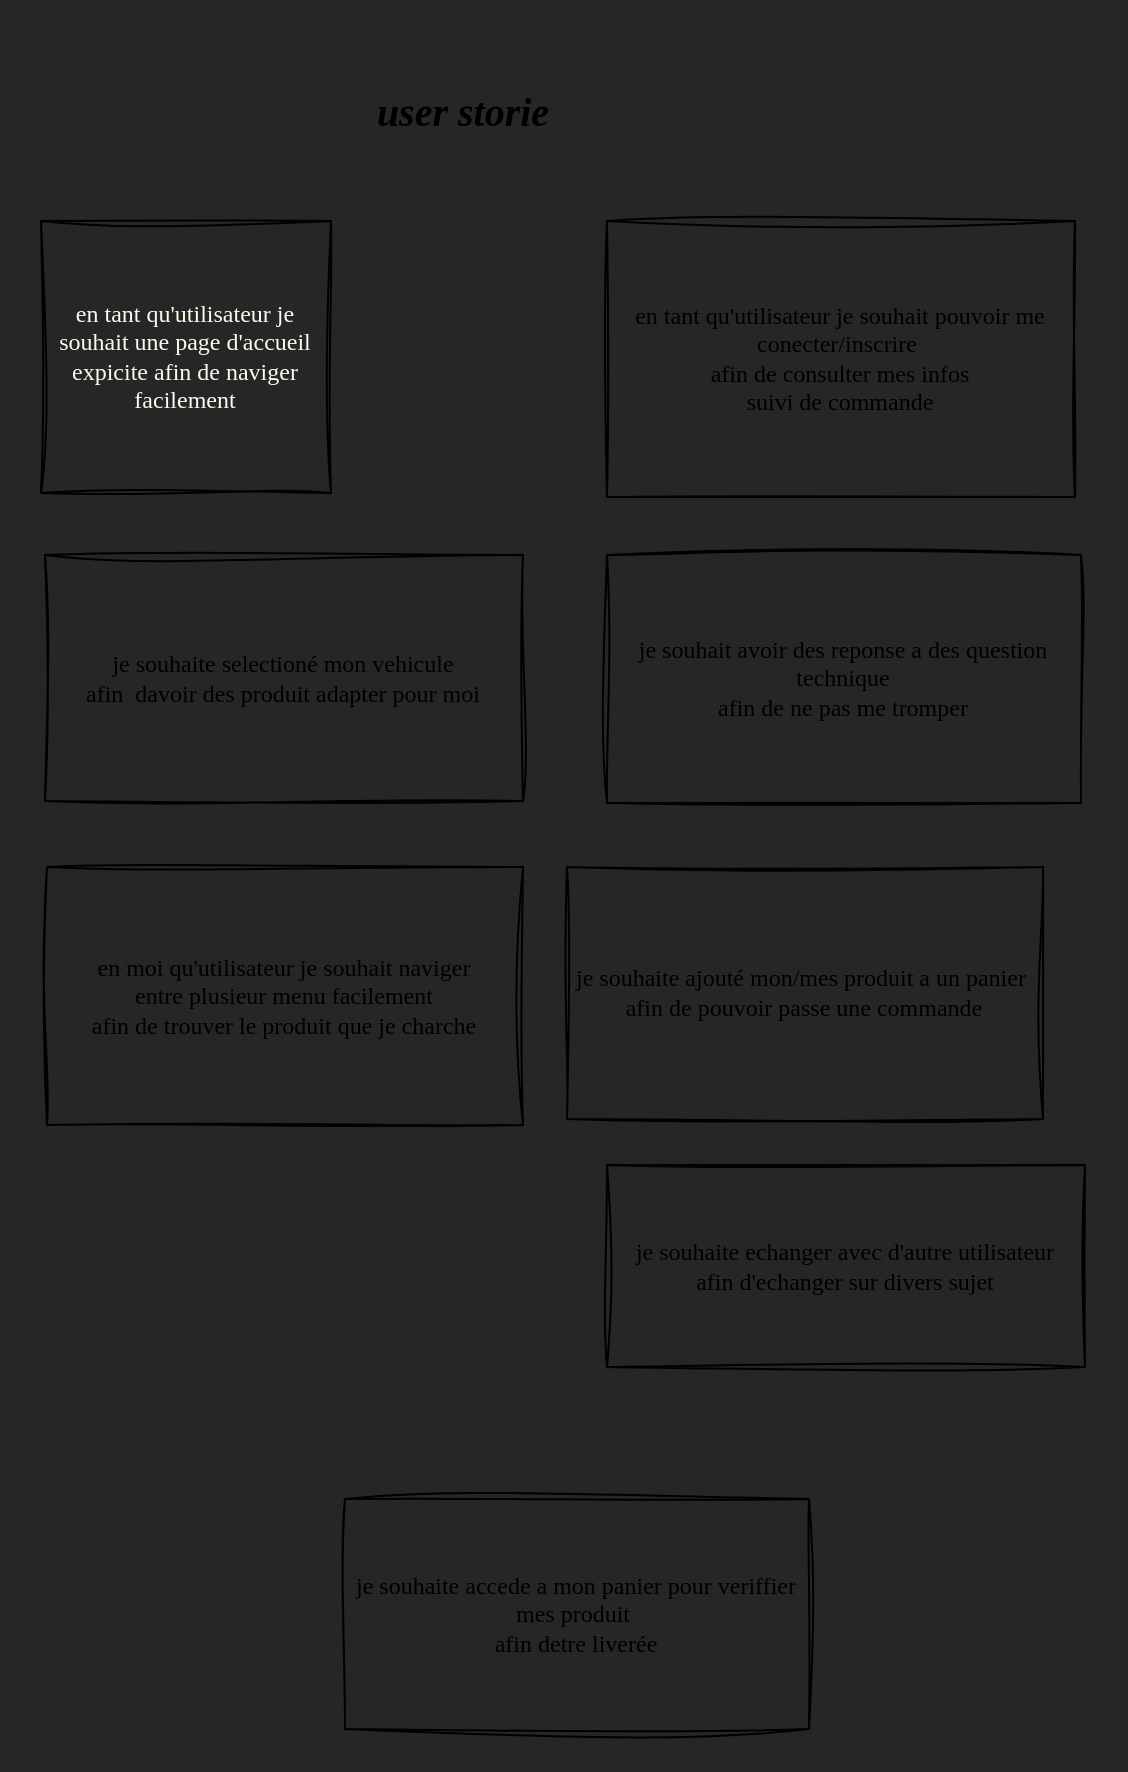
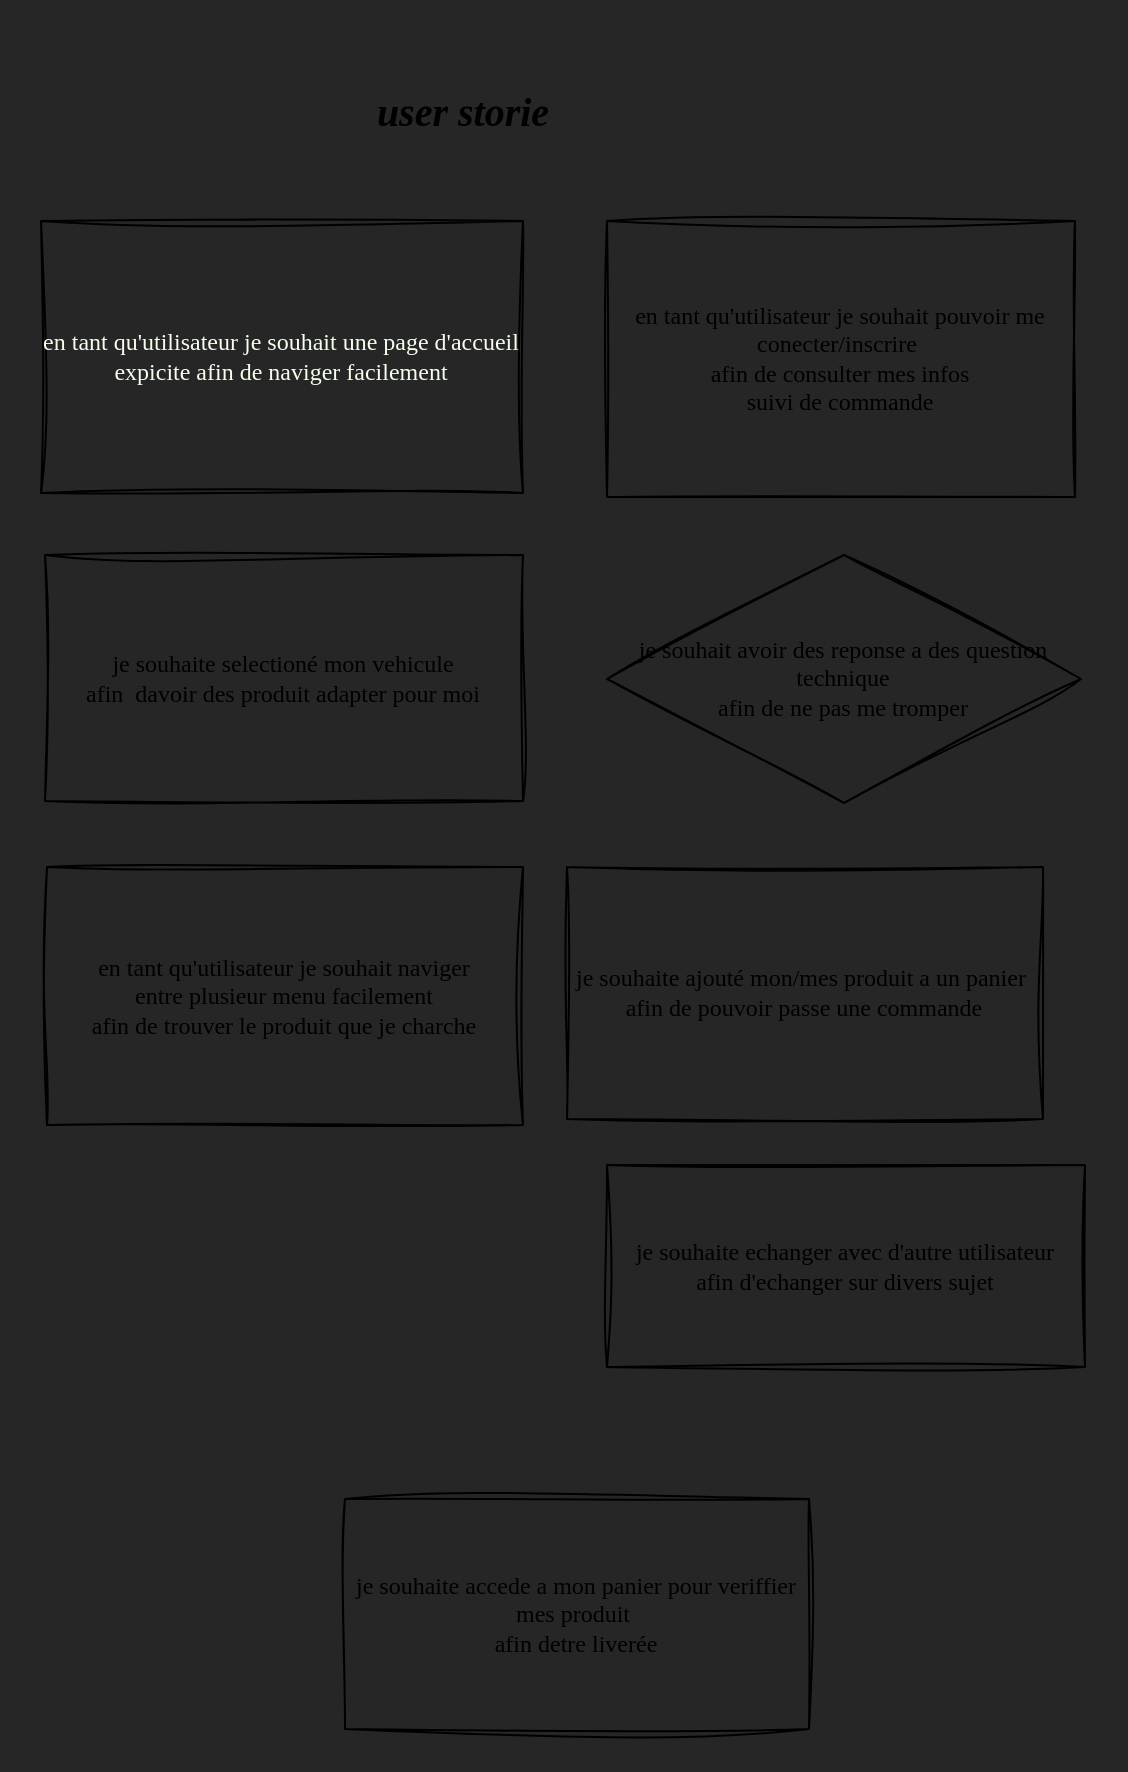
(186, 357) -> (282, 357)
(844, 679) -> (844, 679)
(285, 997) -> (285, 997)
